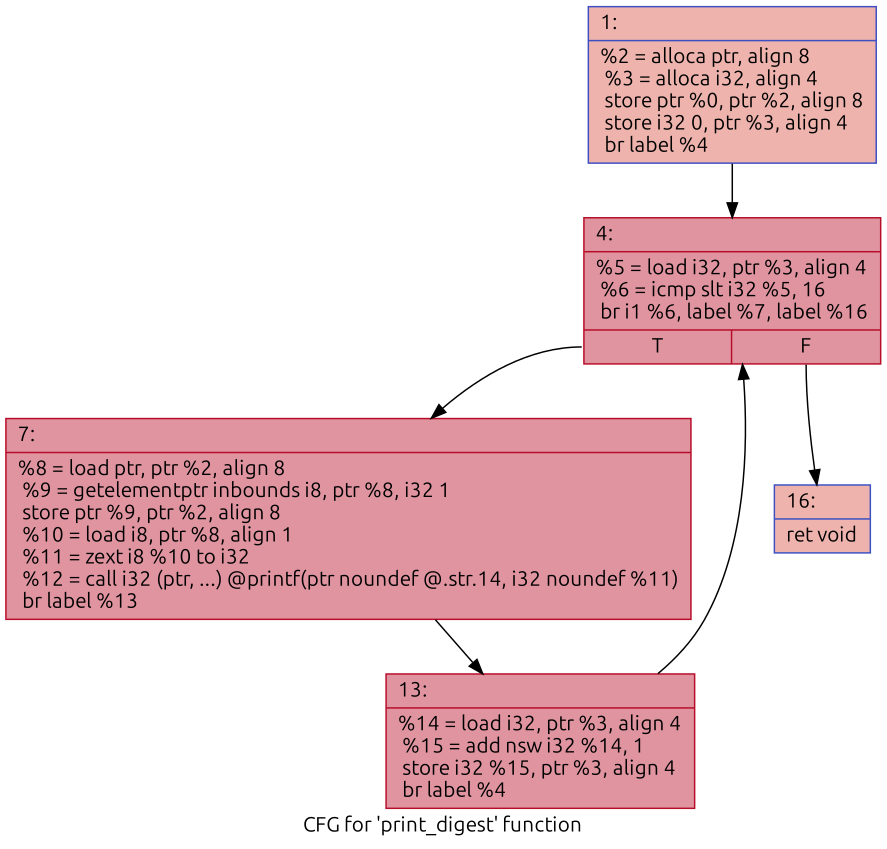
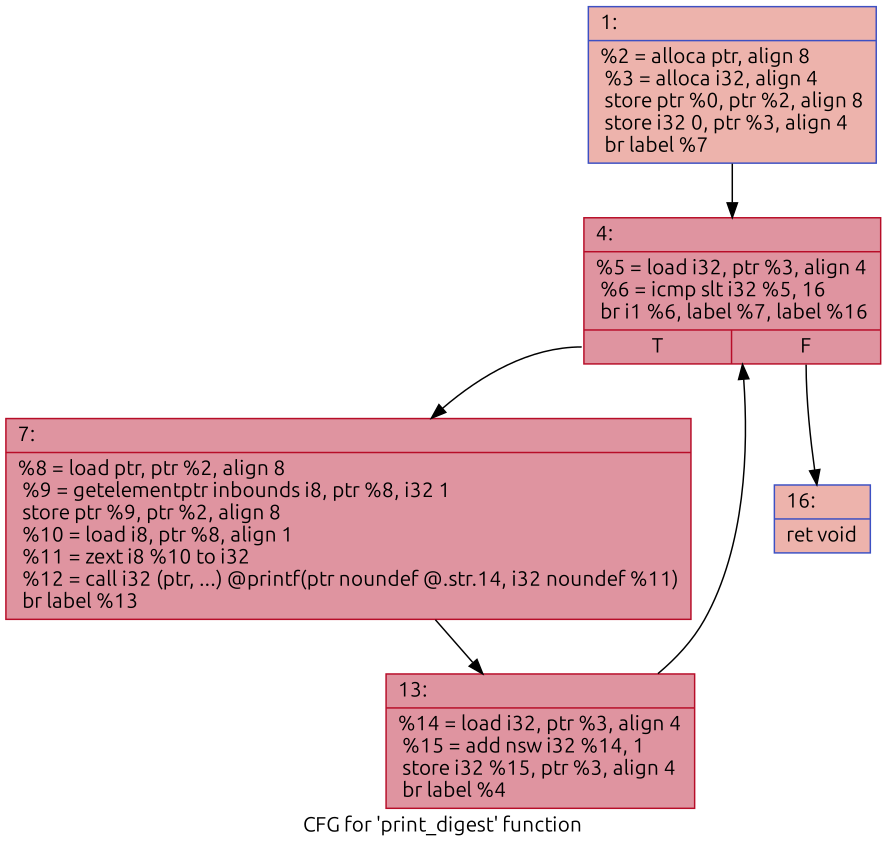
(655, 145) -> (655, 145)
